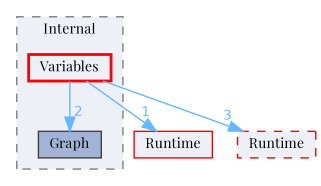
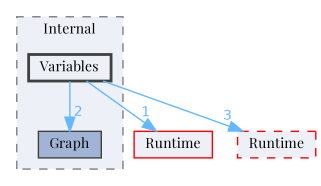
(70, 68) -> (70, 68)
